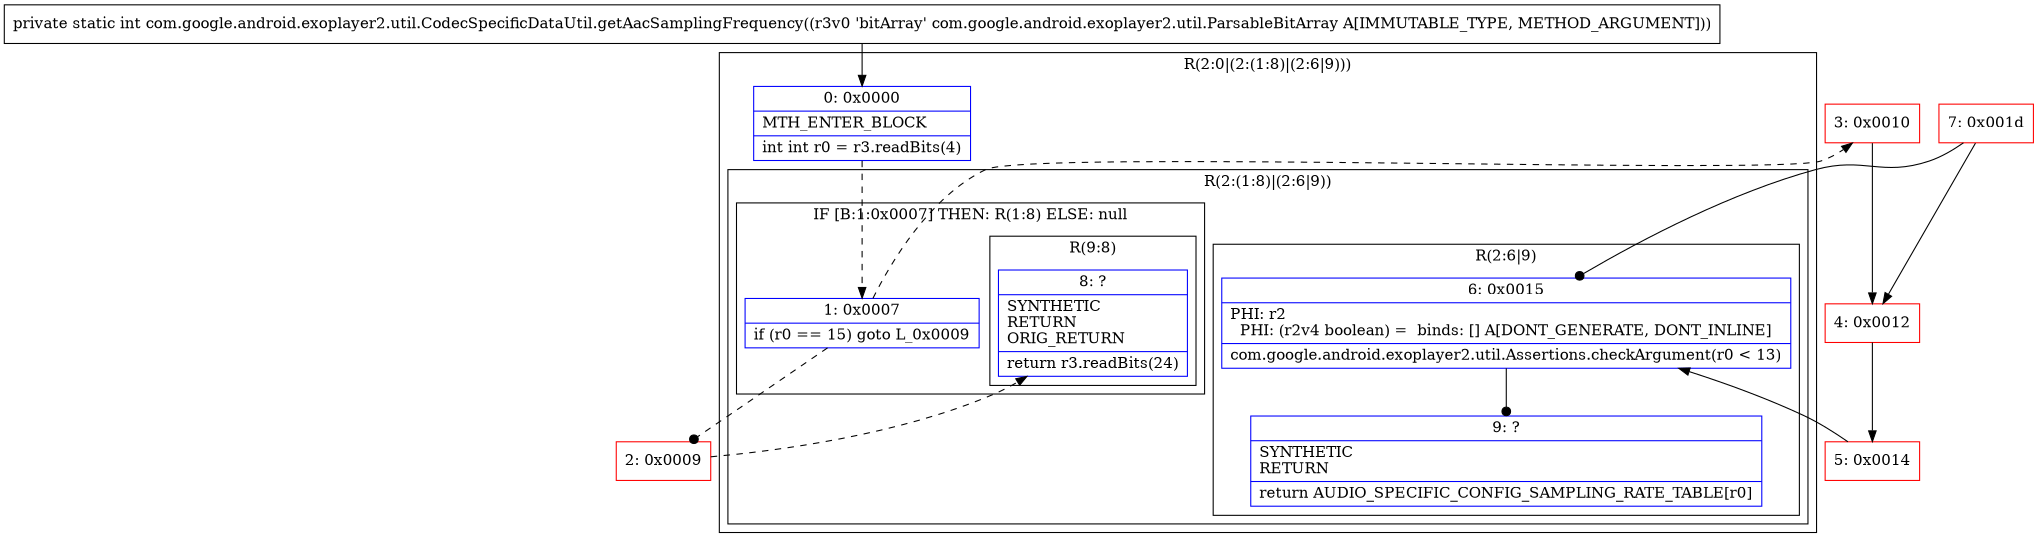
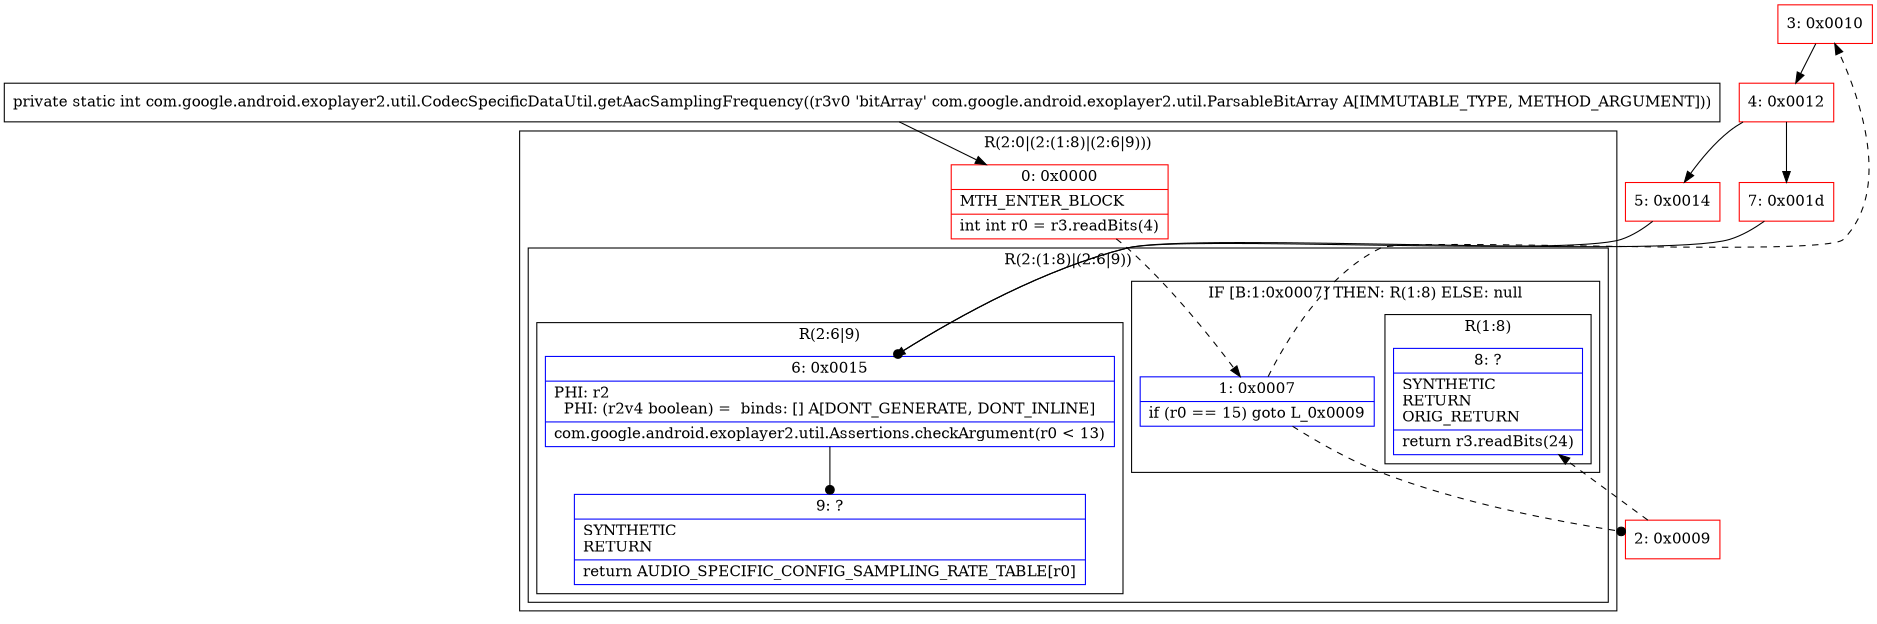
(862, 123) -> (1060, 202)
(1932, 219) -> (1786, 147)
(1093, 249) -> (1488, 327)
